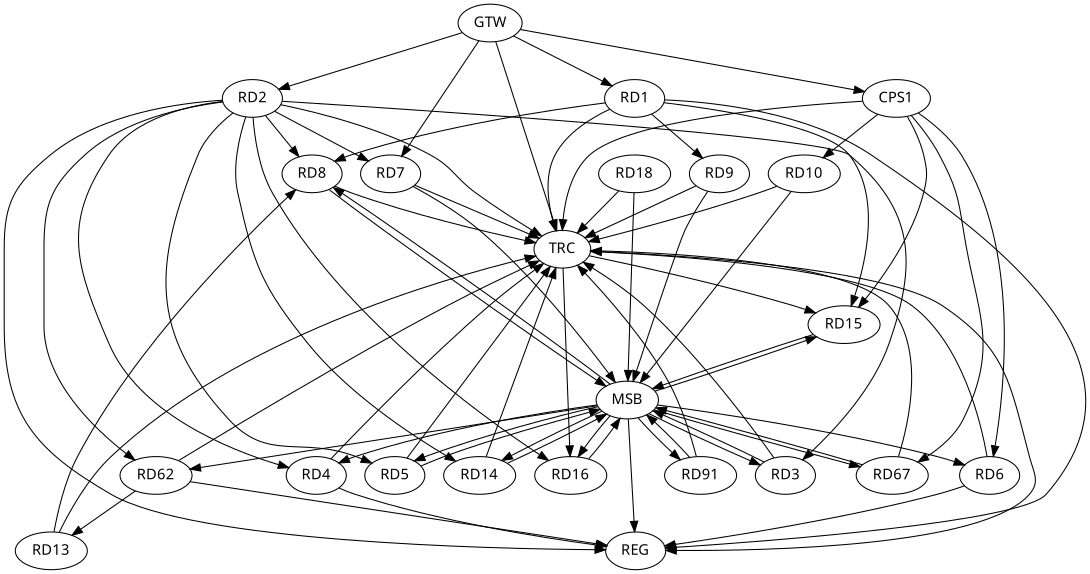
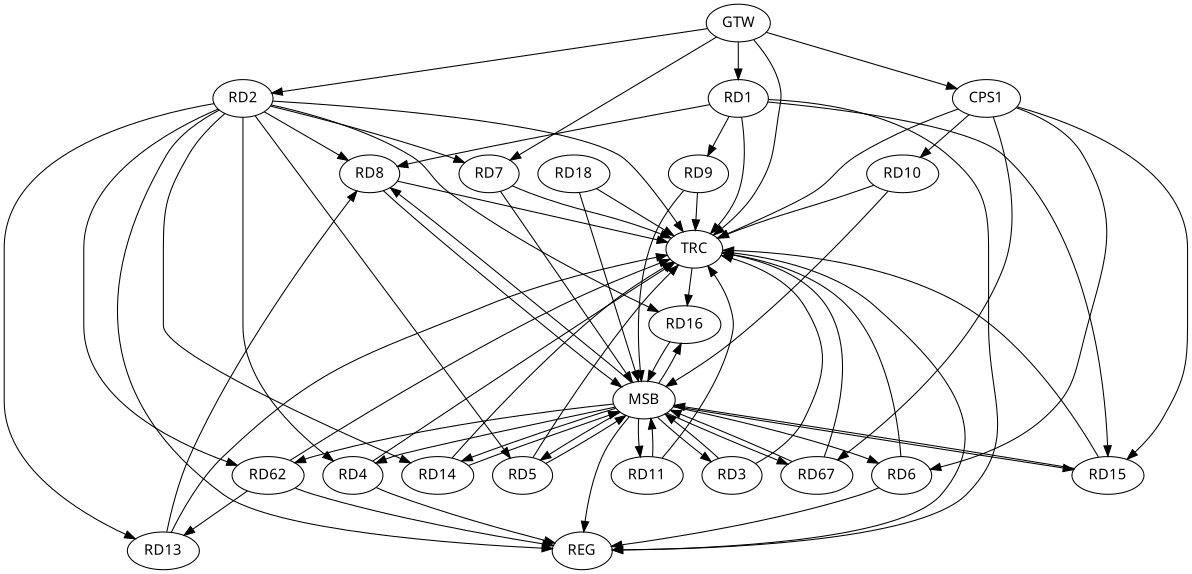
(738, 137) -> (4, 282)
(698, 280) -> (949, 298)
(701, 475) -> (647, 475)
